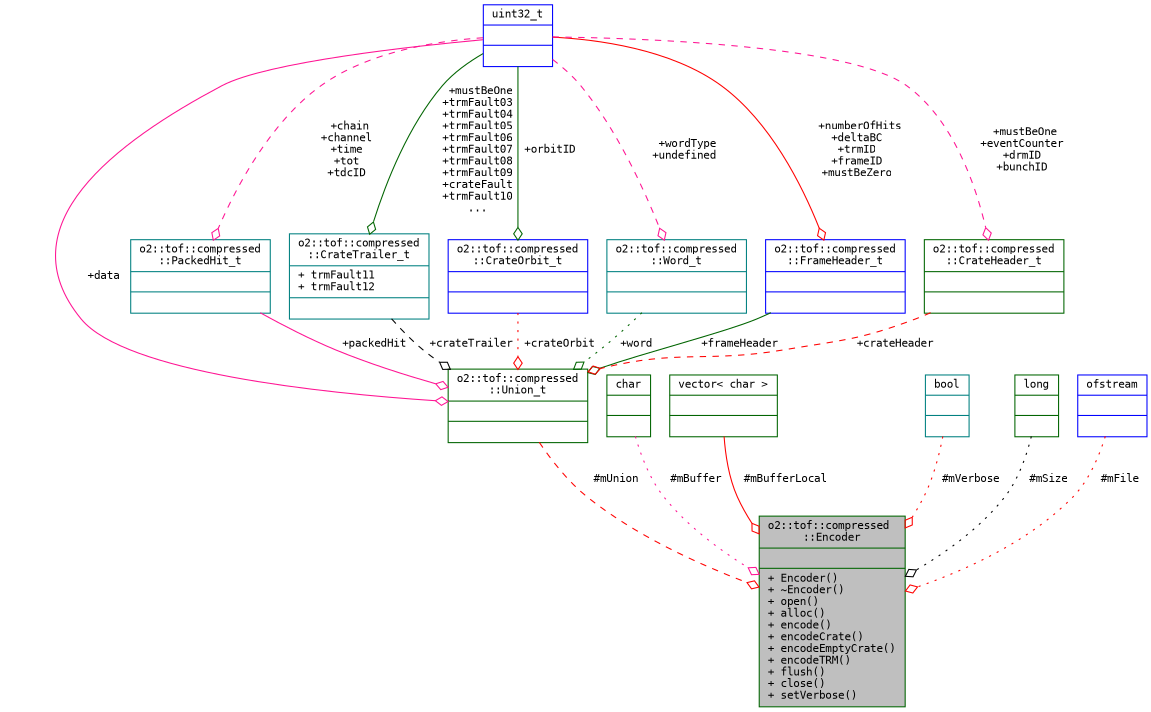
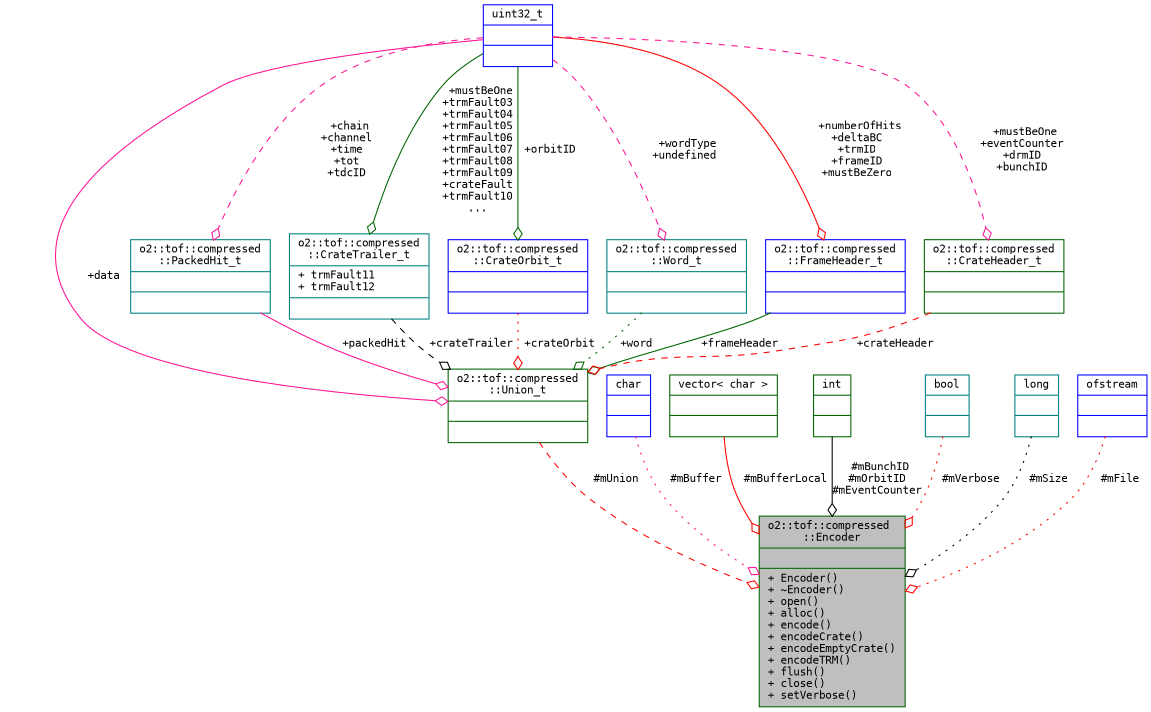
(629, 406) -> (629, 406)
none -> (832, 406)
(1037, 406) -> (1037, 406)
